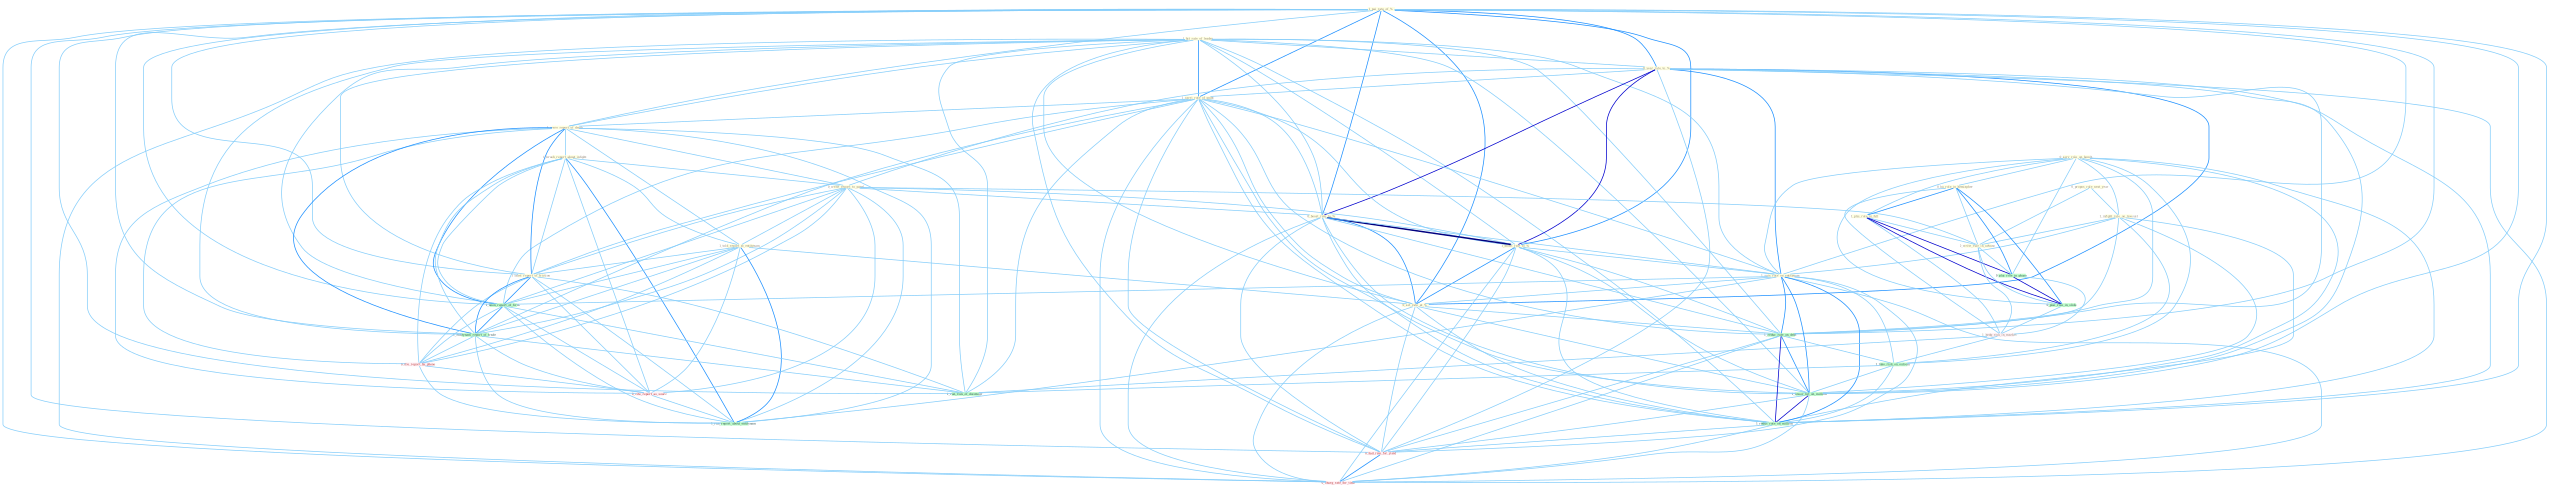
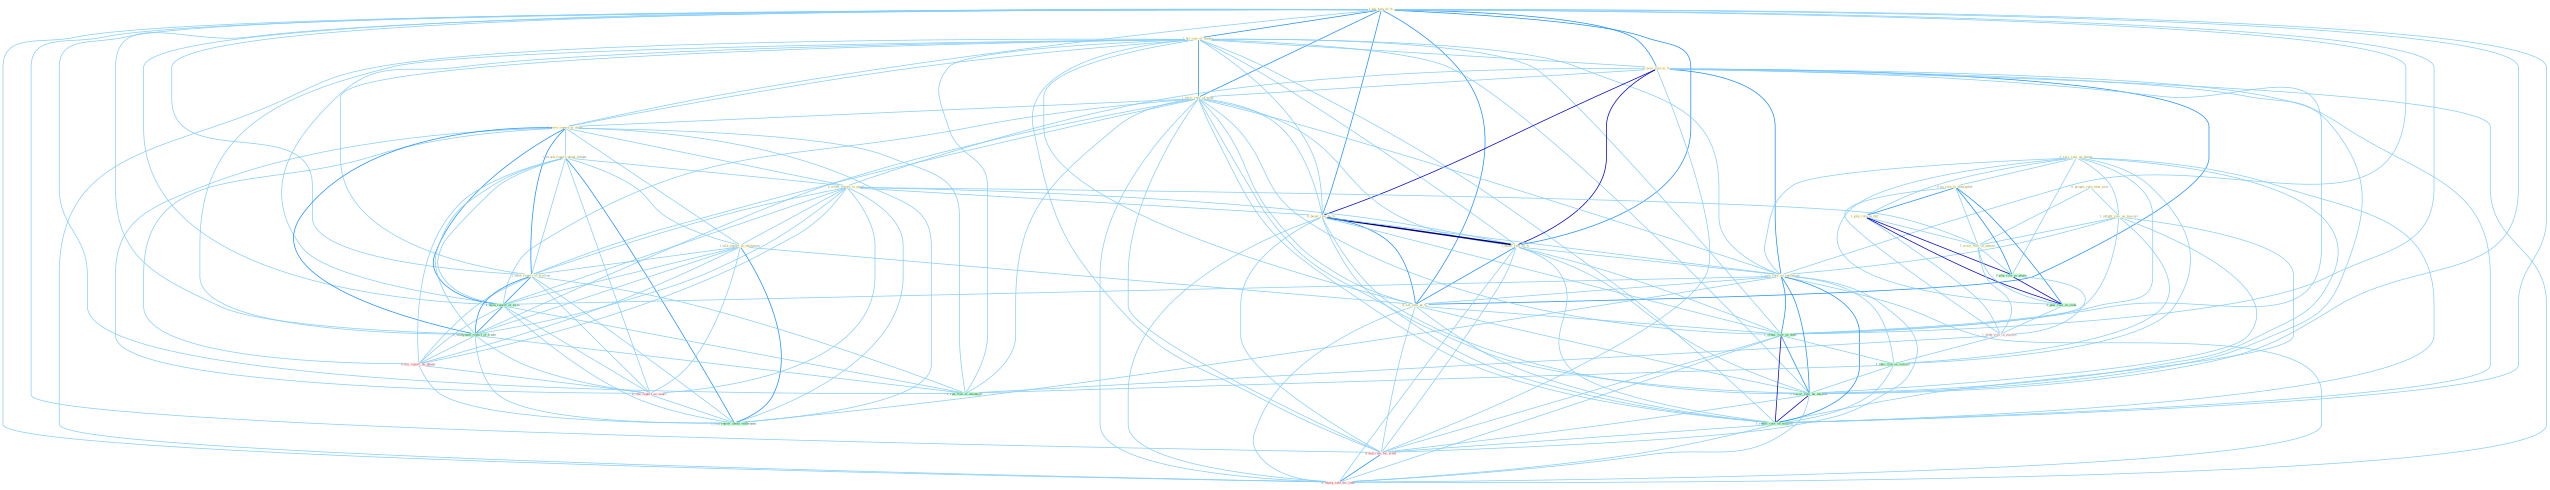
none -> (1290, 24)
(1809, 394) -> (1809, 394)
